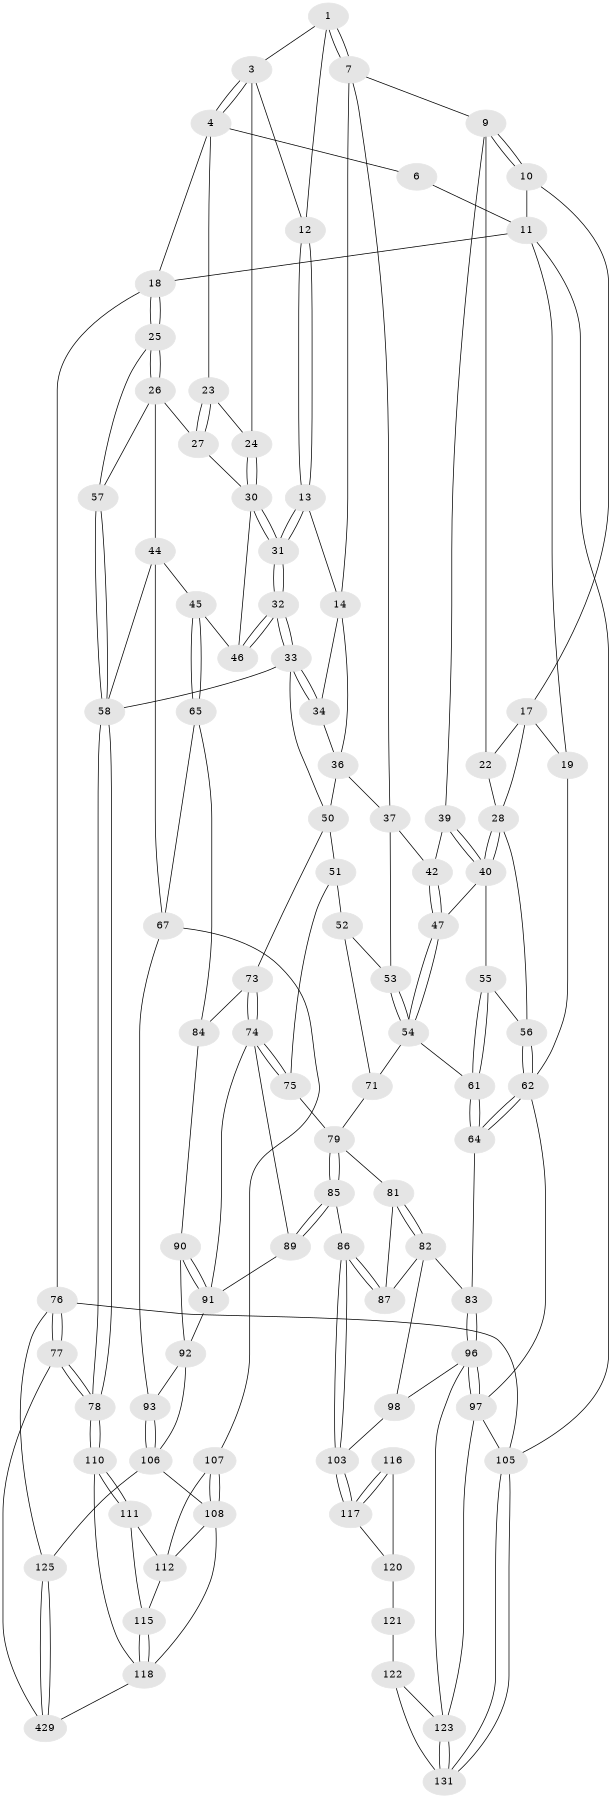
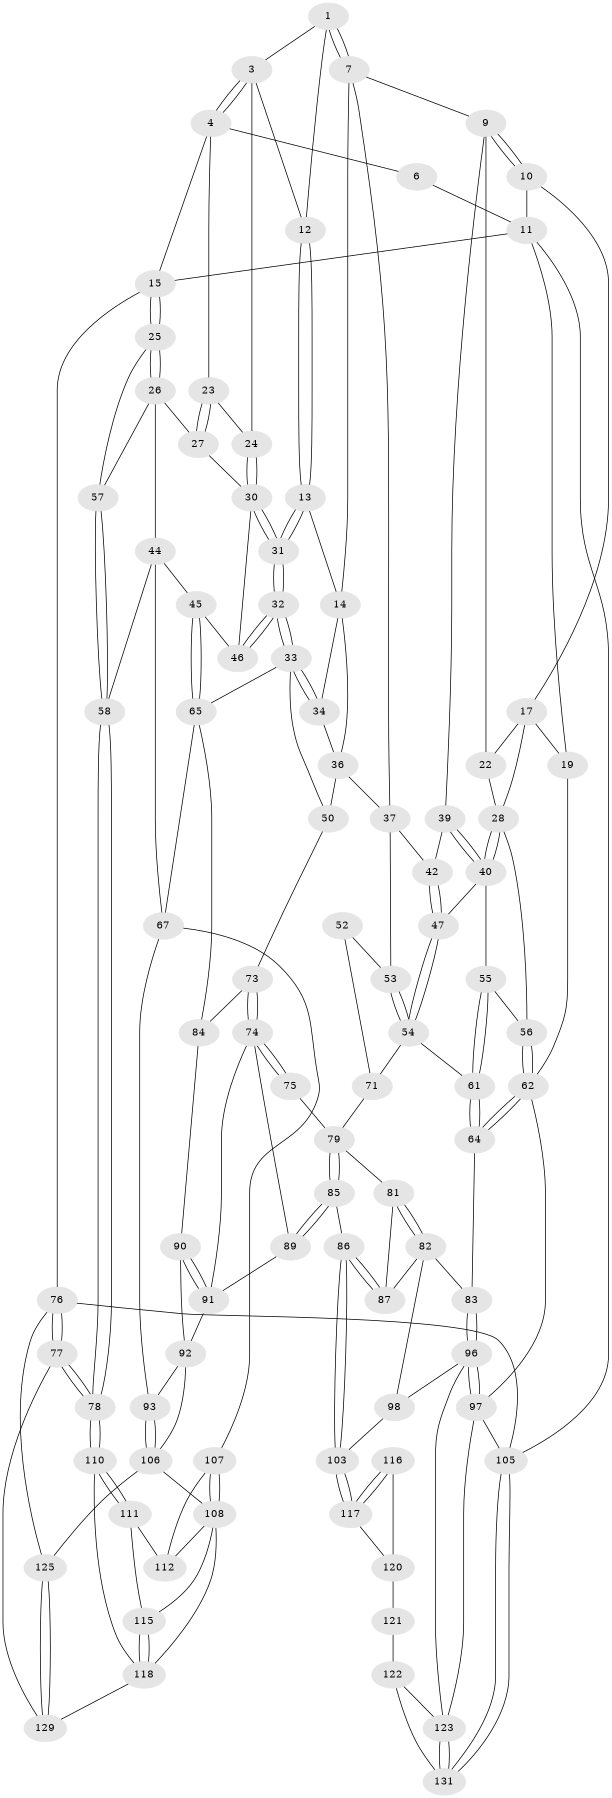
(155, 284) -> (155, 284)
(205, 690) -> (244, 685)
(336, 872) -> none
(155, 1594) -> (196, 1576)
(45, 1728) -> (45, 1728)
